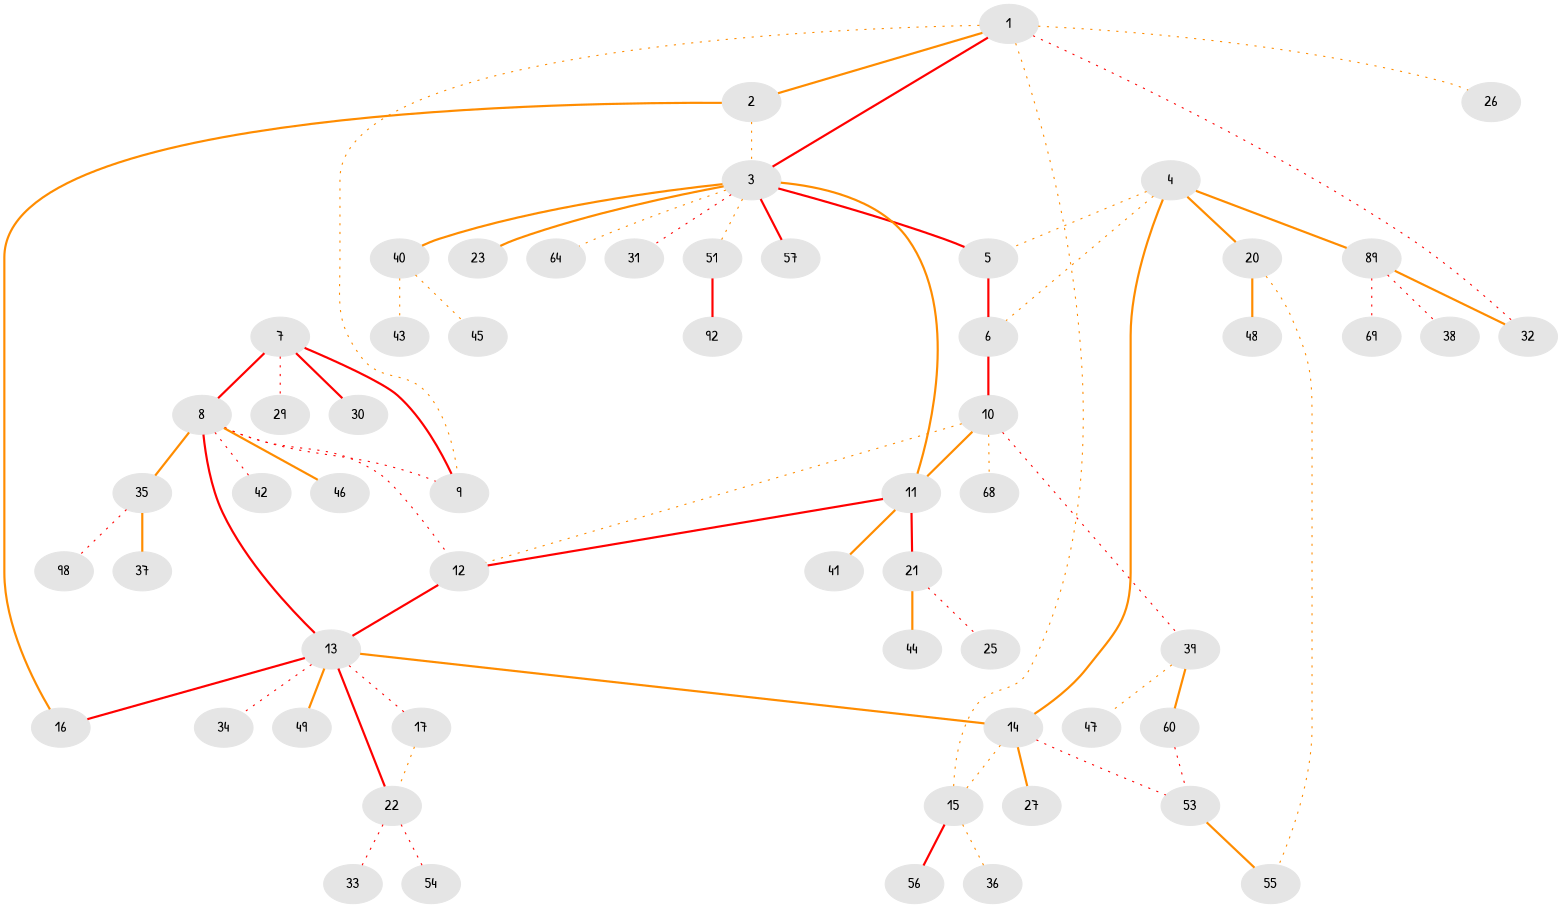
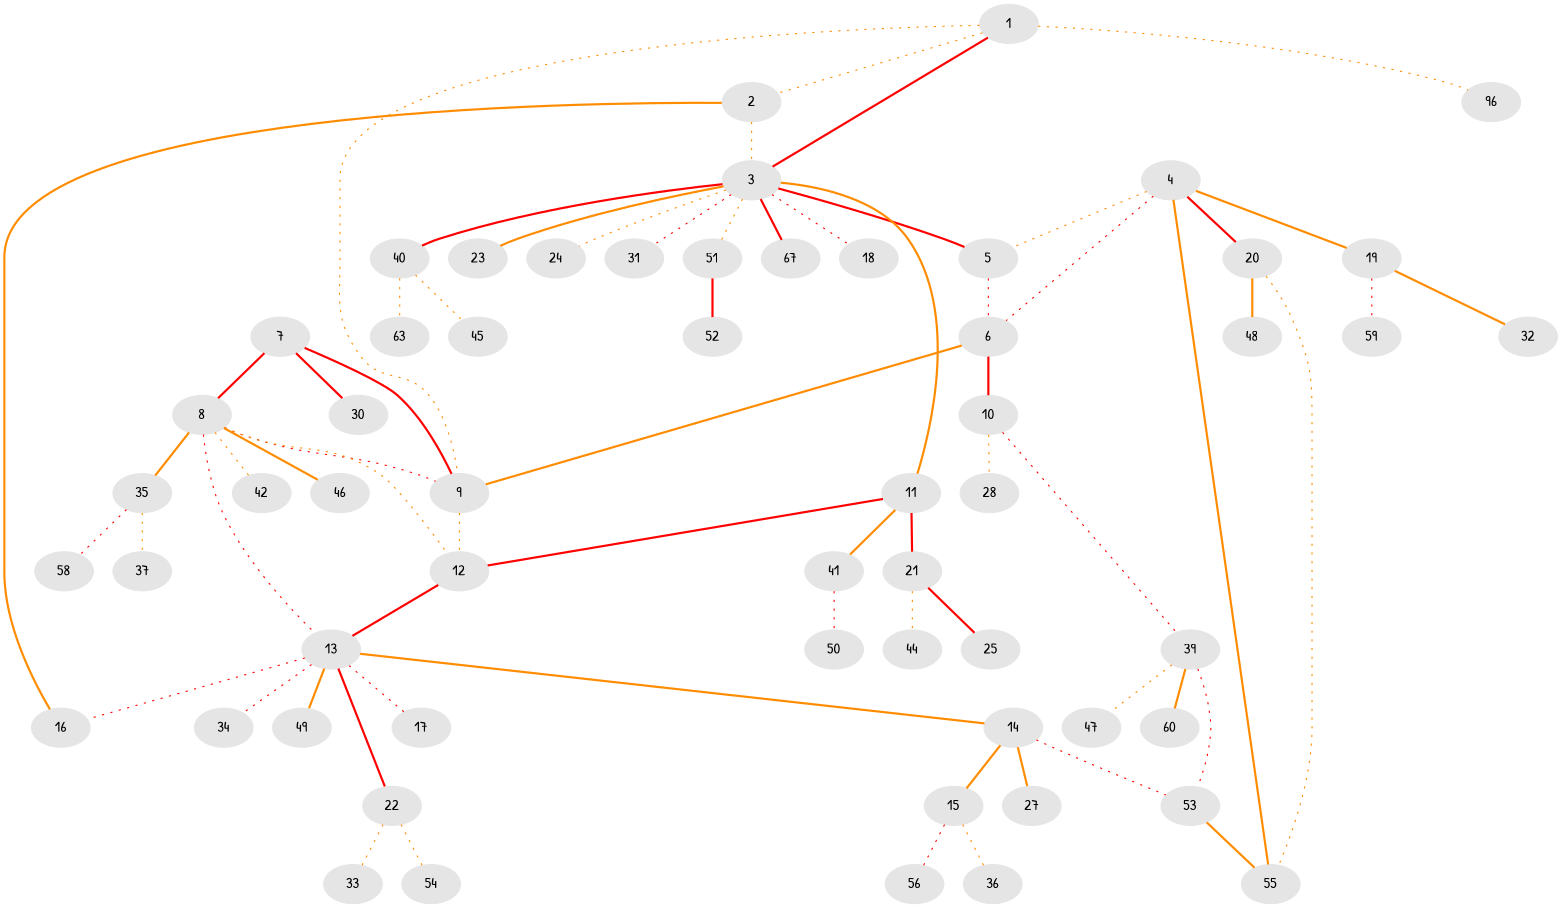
(880, 63) -> (880, 63)
(1491, 102) -> (1491, 102)
(1283, 161) -> none
(570, 207) -> (570, 207)
(1212, 219) -> (1212, 219)
(556, 258) -> (556, 258)
(791, 258) -> (791, 258)
none -> (869, 258)
(1080, 258) -> (1080, 258)
(1372, 258) -> (1372, 258)
(988, 298) -> (988, 298)
(400, 337) -> (400, 337)
(712, 337) -> (712, 337)
(1372, 337) -> (1372, 337)
(1450, 337) -> none
(280, 415) -> none
none -> (724, 415)
(1082, 432) -> none
(232, 454) -> (232, 454)
(950, 454) -> none
(372, 469) -> (372, 469)
(1131, 473) -> (1221, 532)
(724, 493) -> (459, 532)
(989, 493) -> (989, 493)
(142, 532) -> (142, 532)
(240, 544) -> (240, 544)
(64, 571) -> (64, 571)
(951, 610) -> (951, 610)
(912, 611) -> (912, 611)
none -> (834, 649)
(196, 689) -> (196, 689)
(407, 767) -> none
(983, 767) -> (983, 767)
(1180, 767) -> (1211, 728)
(373, 845) -> (373, 845)
(412, 845) -> (412, 845)
(934, 845) -> (934, 845)
